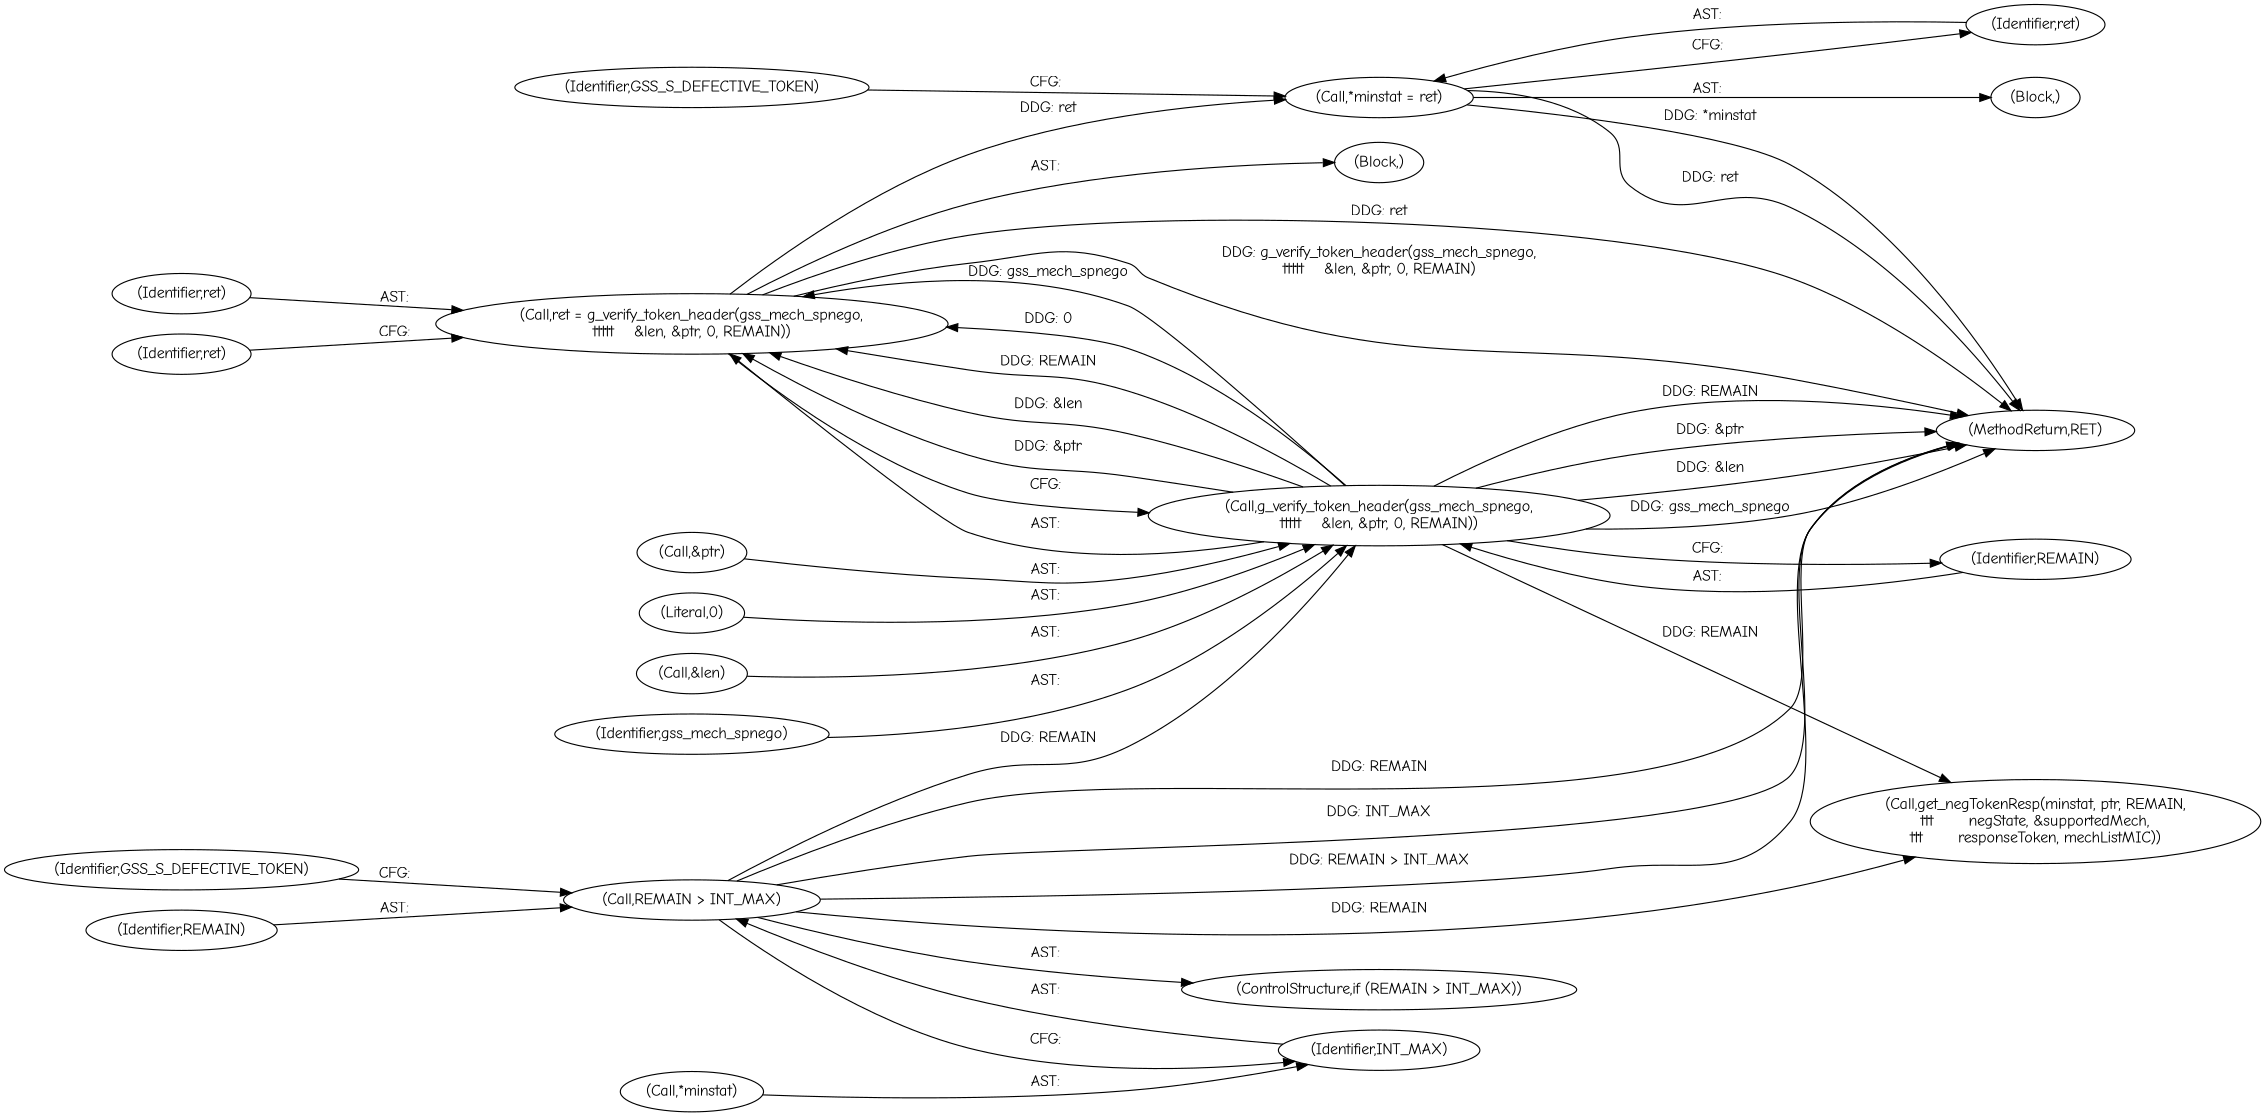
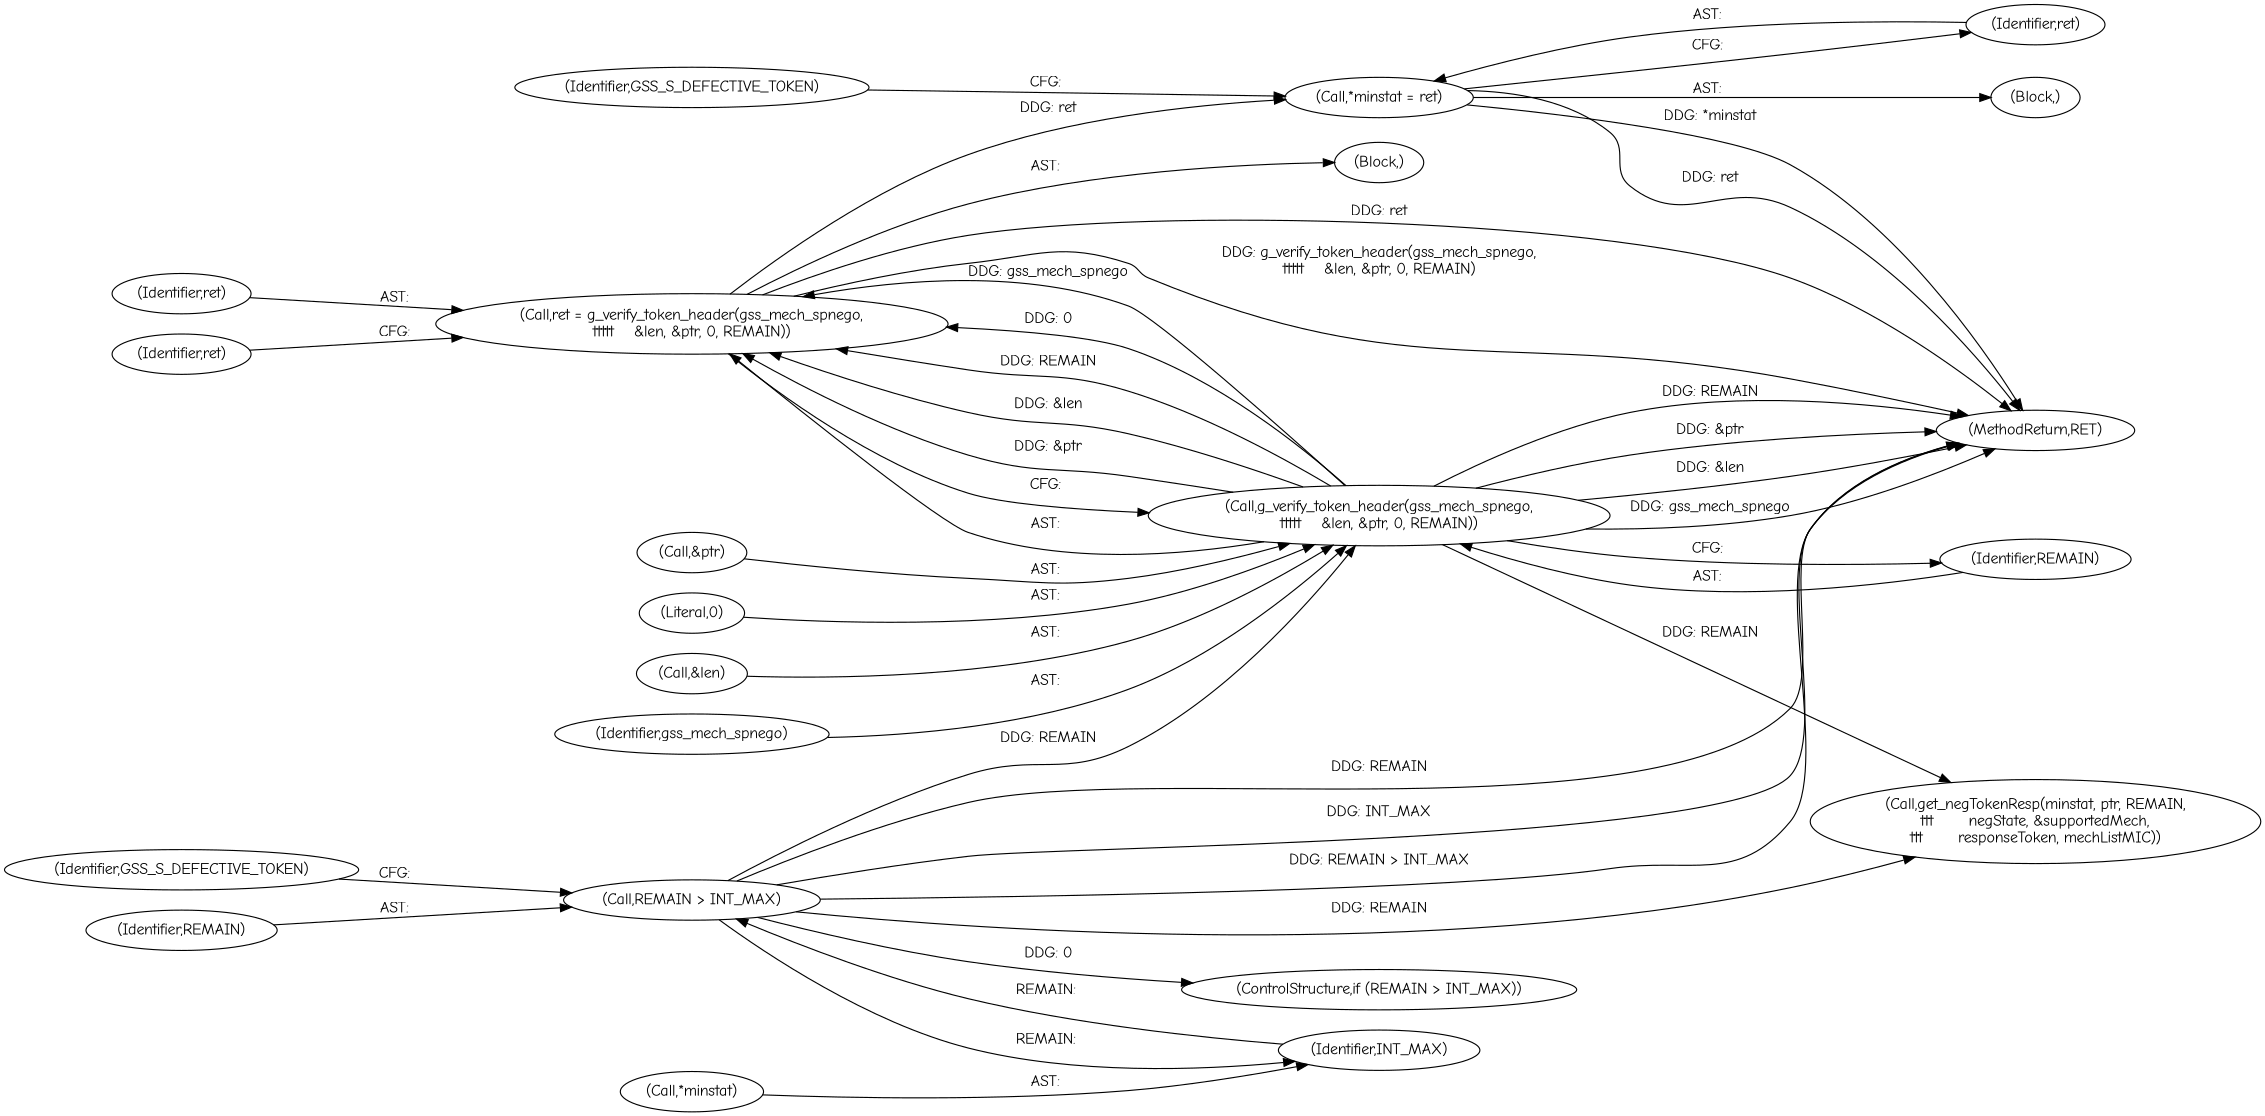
(1048, 953) -> (1048, 953)
(1048, 990) -> (1048, 990)
(1048, 1040) -> (1048, 1040)
